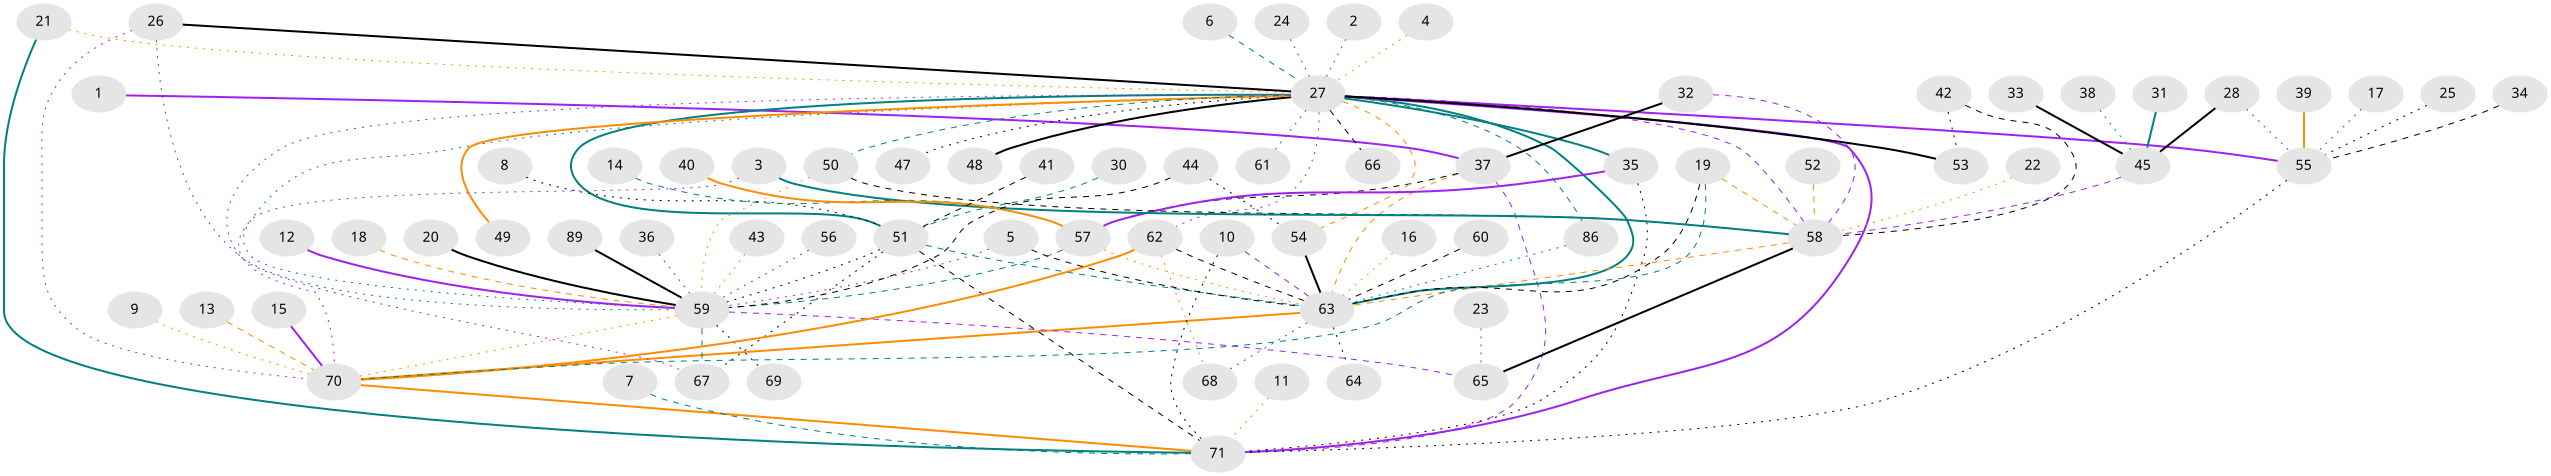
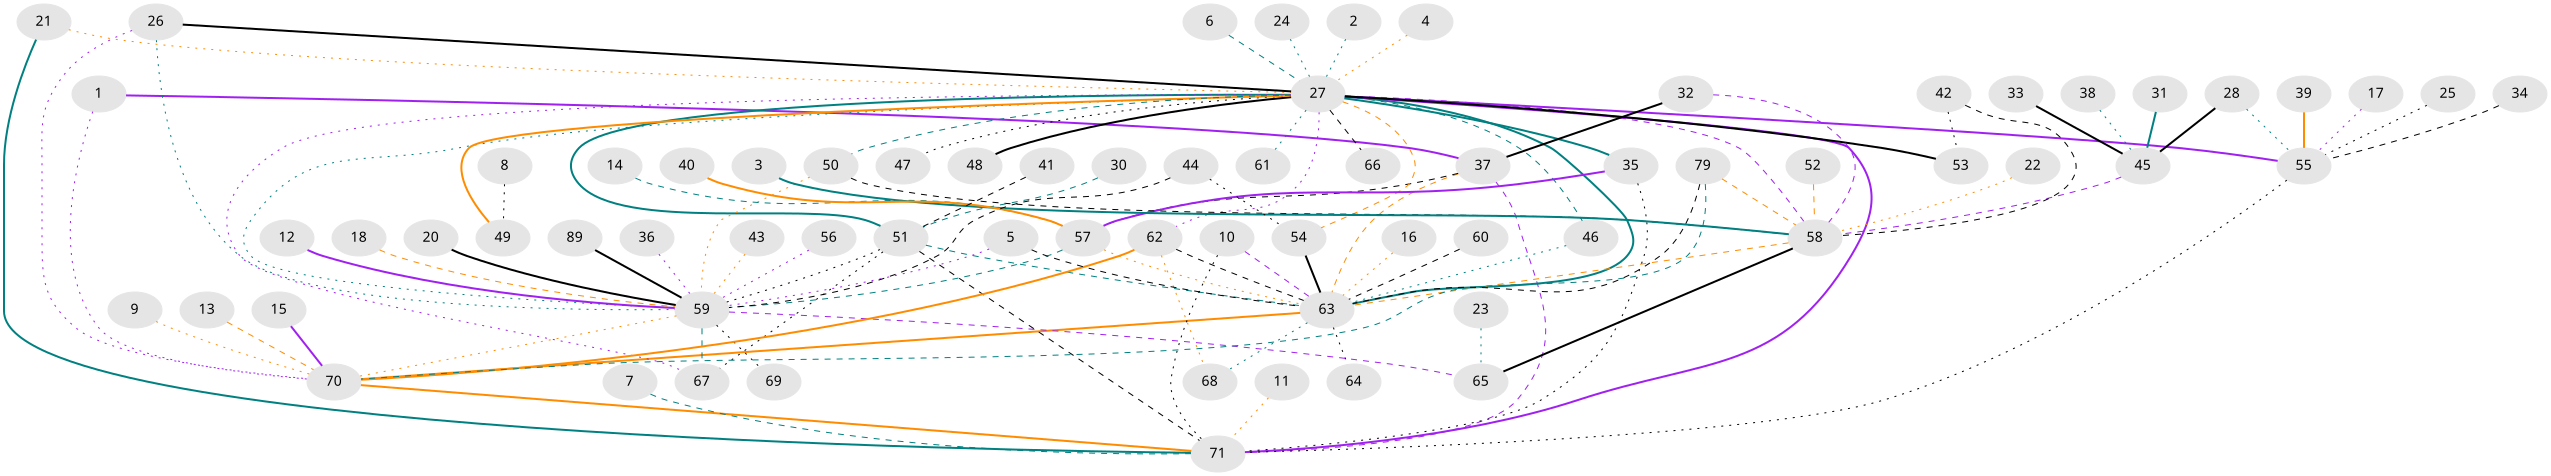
(1703, 166) -> (1703, 166)
(395, 196) -> (97, 325)
(695, 201) -> (504, 202)
(1591, 238) -> (1591, 238)
